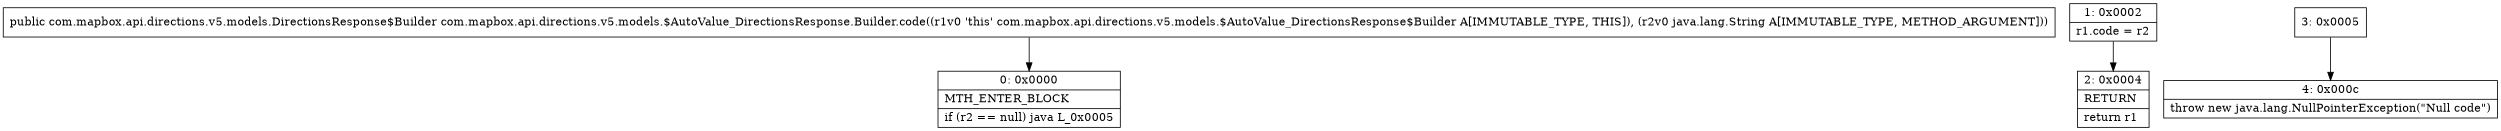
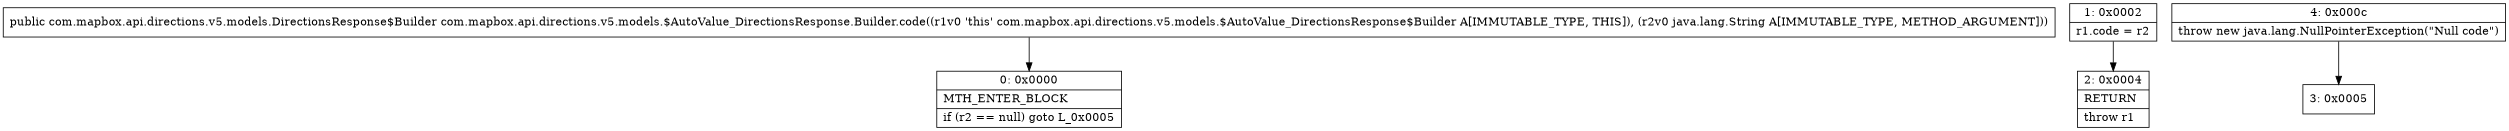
(2331, 55) -> (2339, 59)
(1029, 118) -> (1029, 118)
(2111, 118) -> (2110, 118)
